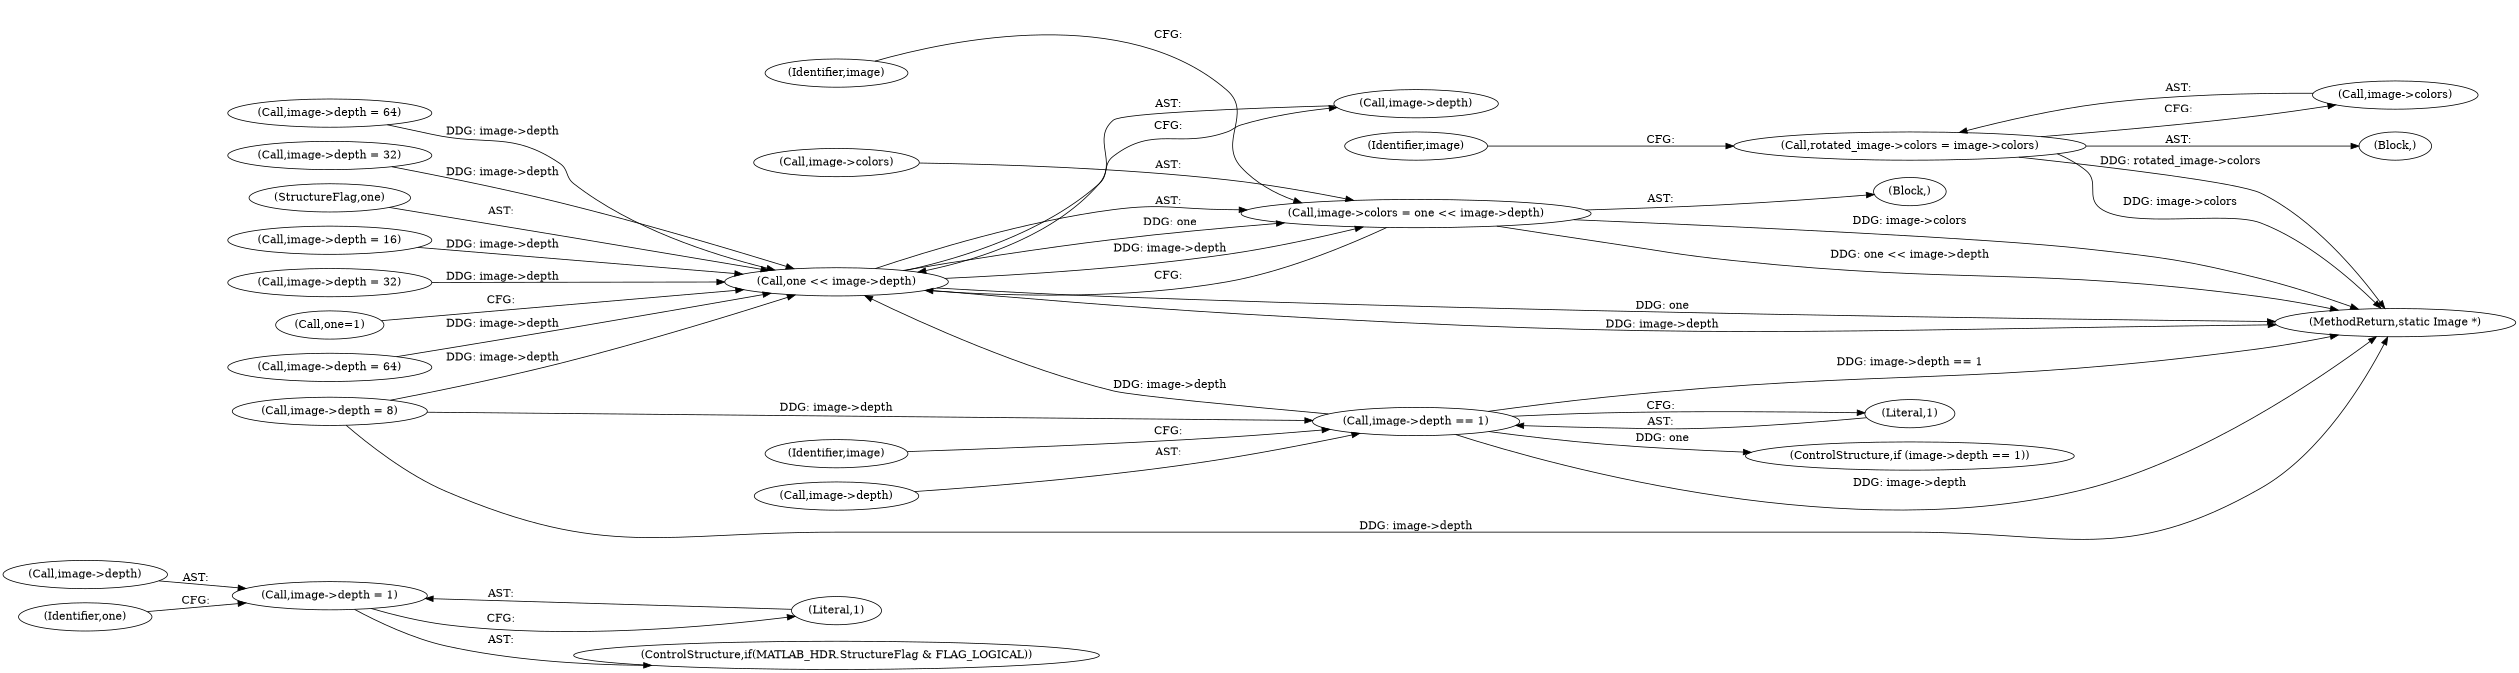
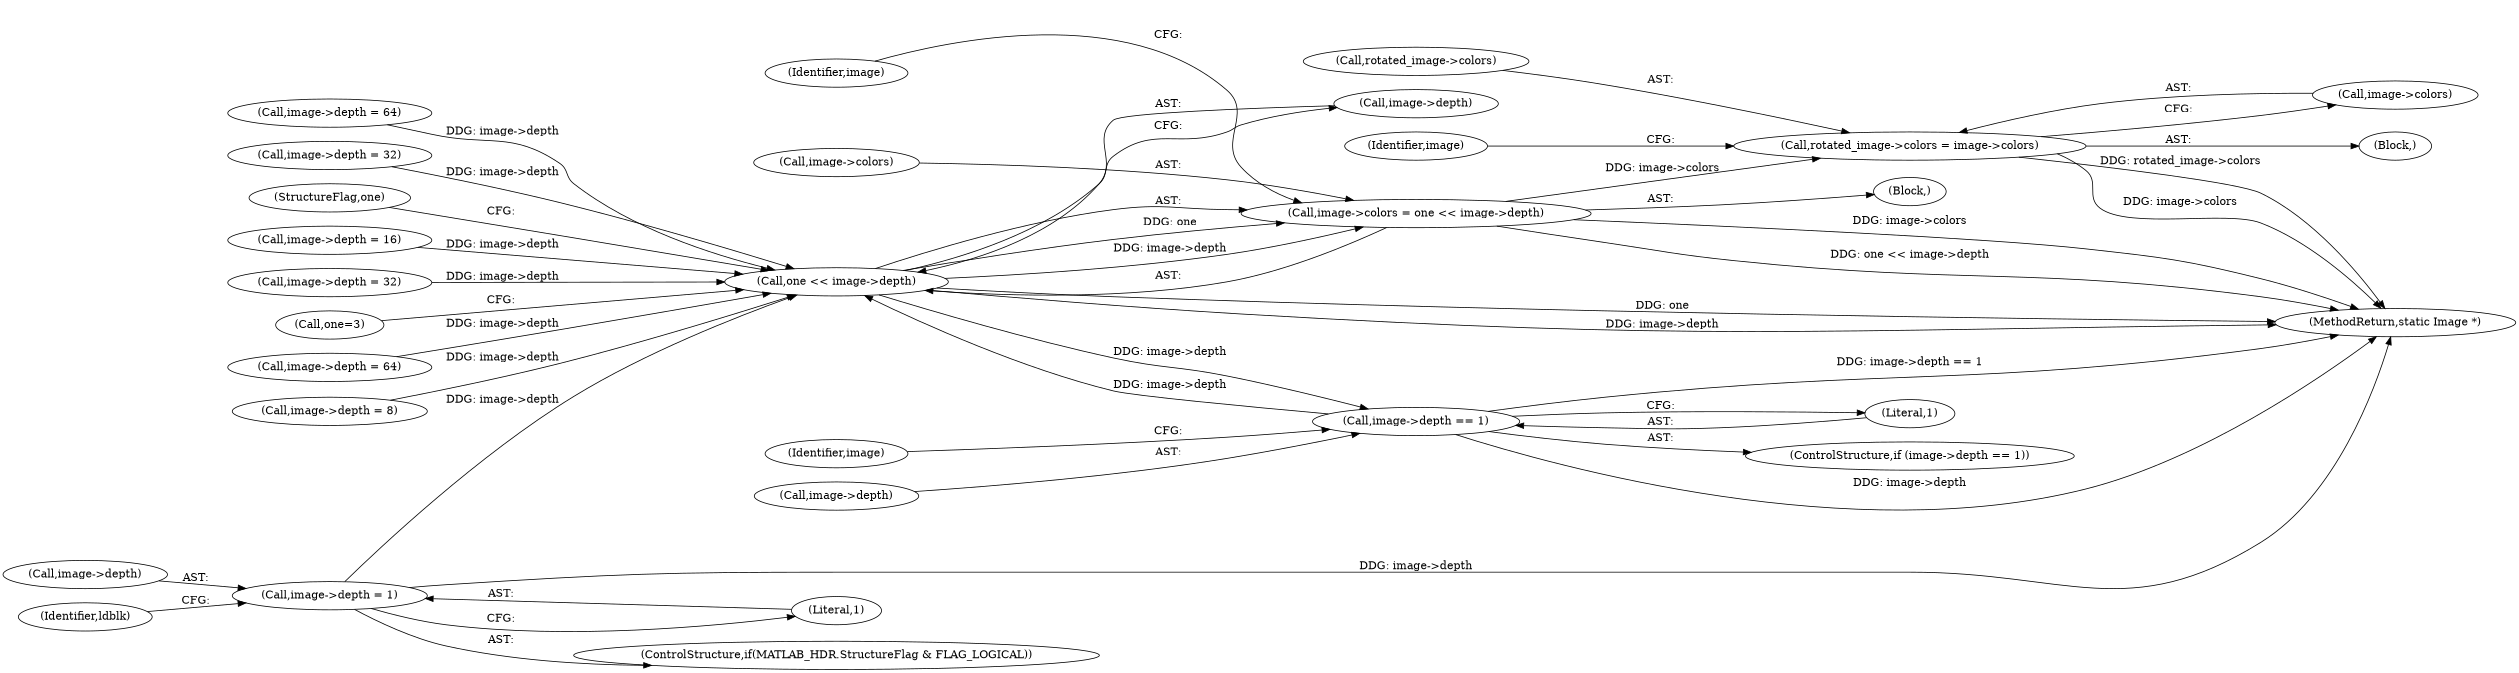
none -> (1416, 61)
none -> (1659, 180)
(503, 212) -> (503, 212)
(1170, 276) -> (1170, 276)
(330, 325) -> (330, 325)
none -> (550, 412)
(866, 416) -> (1118, 359)
(1663, 438) -> (1663, 438)
(1391, 532) -> (1460, 572)
(85, 617) -> (85, 617)
